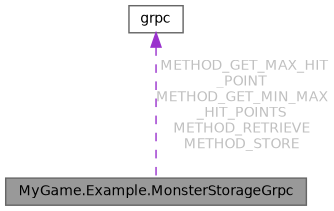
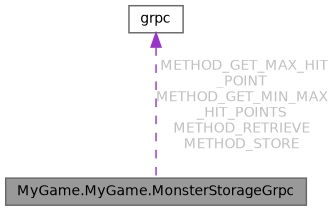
(156, 192) -> (156, 192)
